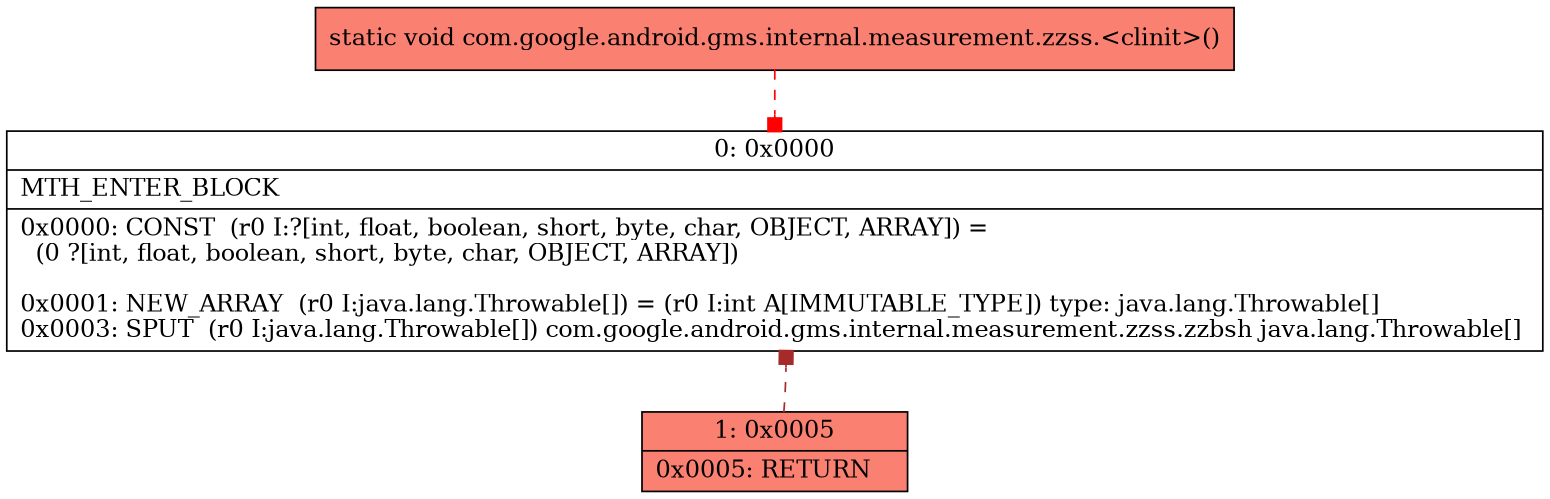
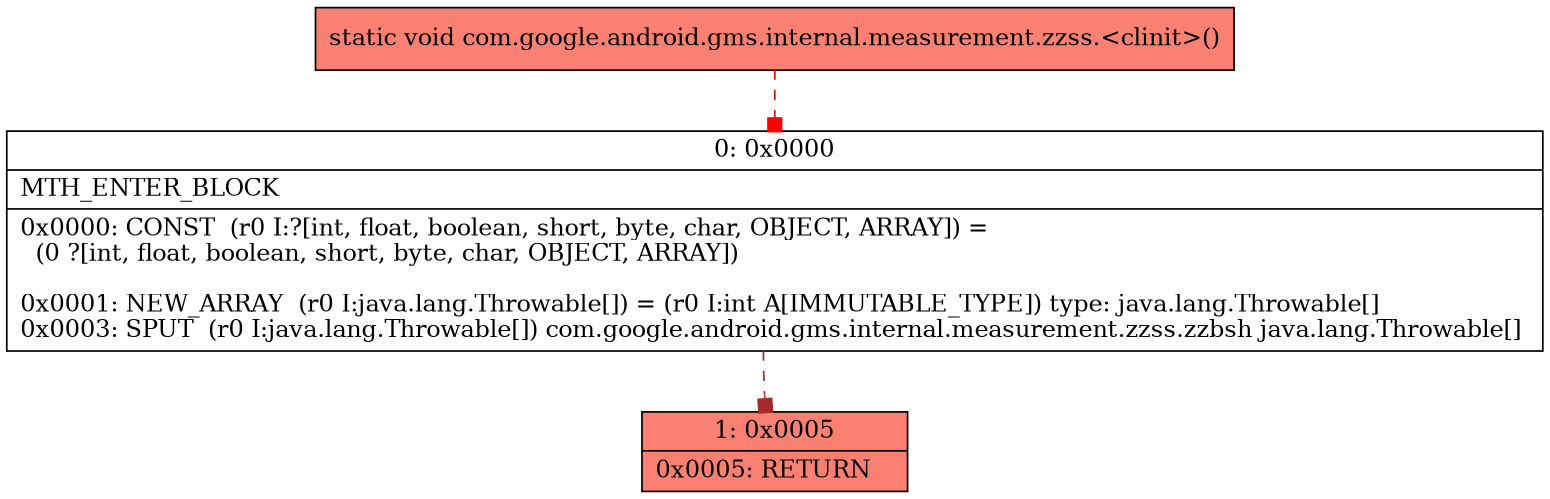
(785, 390) -> (764, 373)
